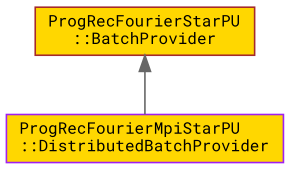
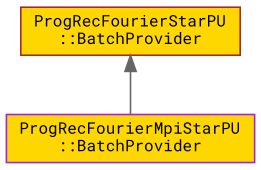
(145, 139) -> (131, 139)
